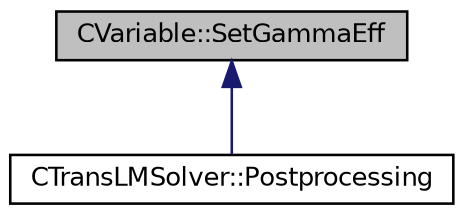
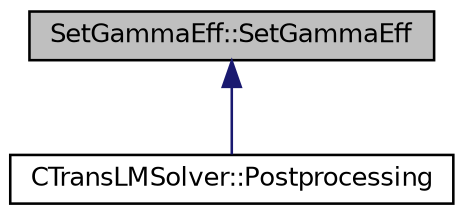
(232, 36) -> (232, 36)
